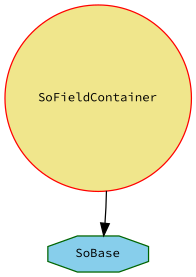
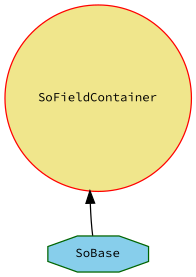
(106, 207) -> (91, 220)
